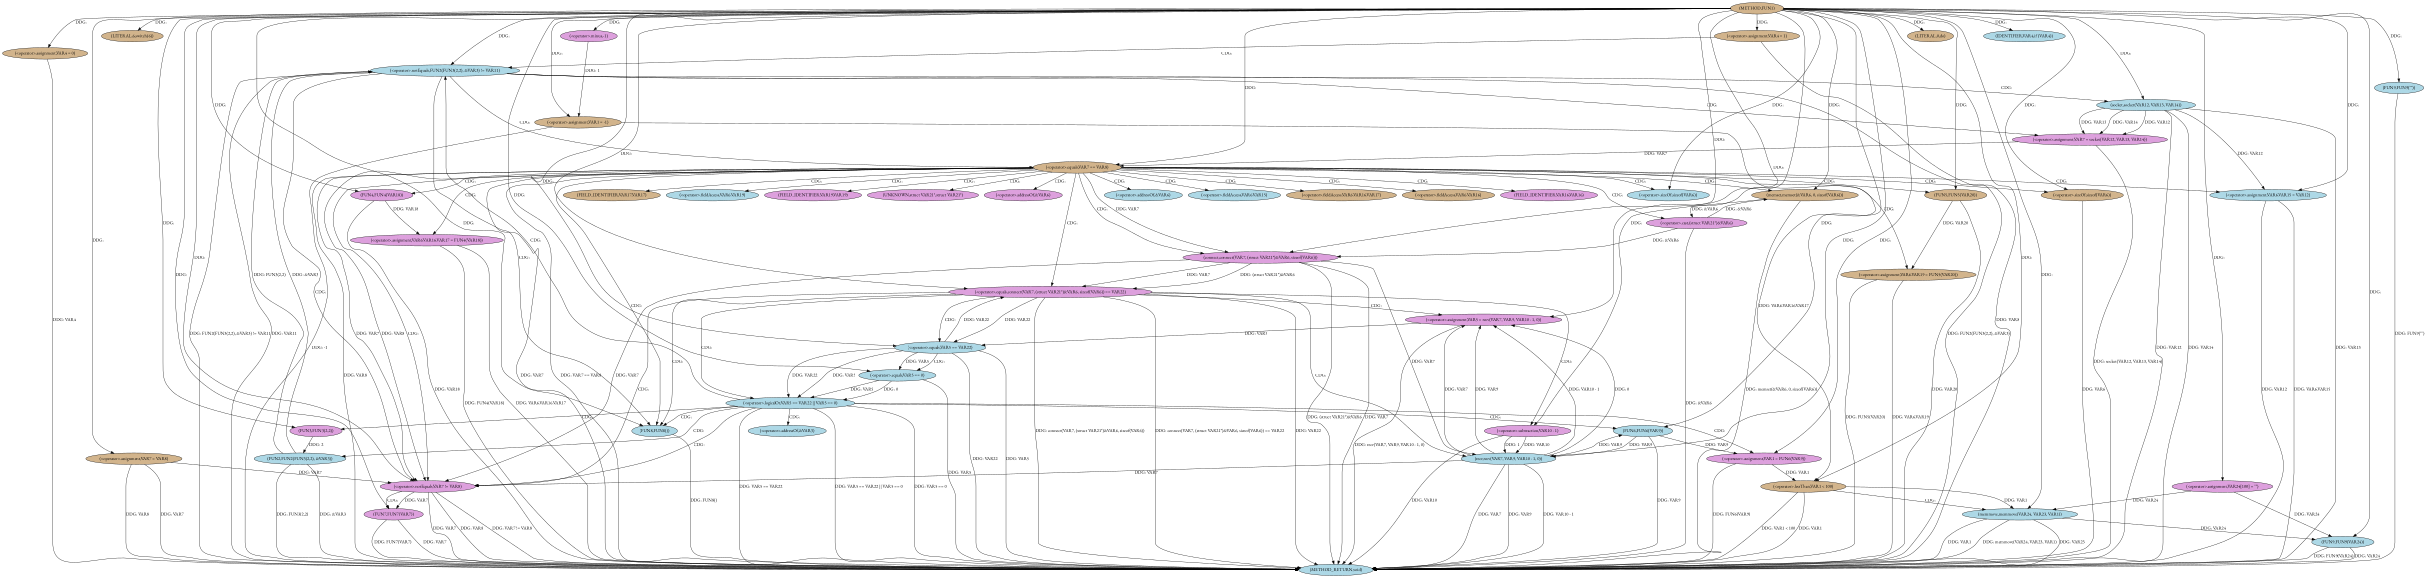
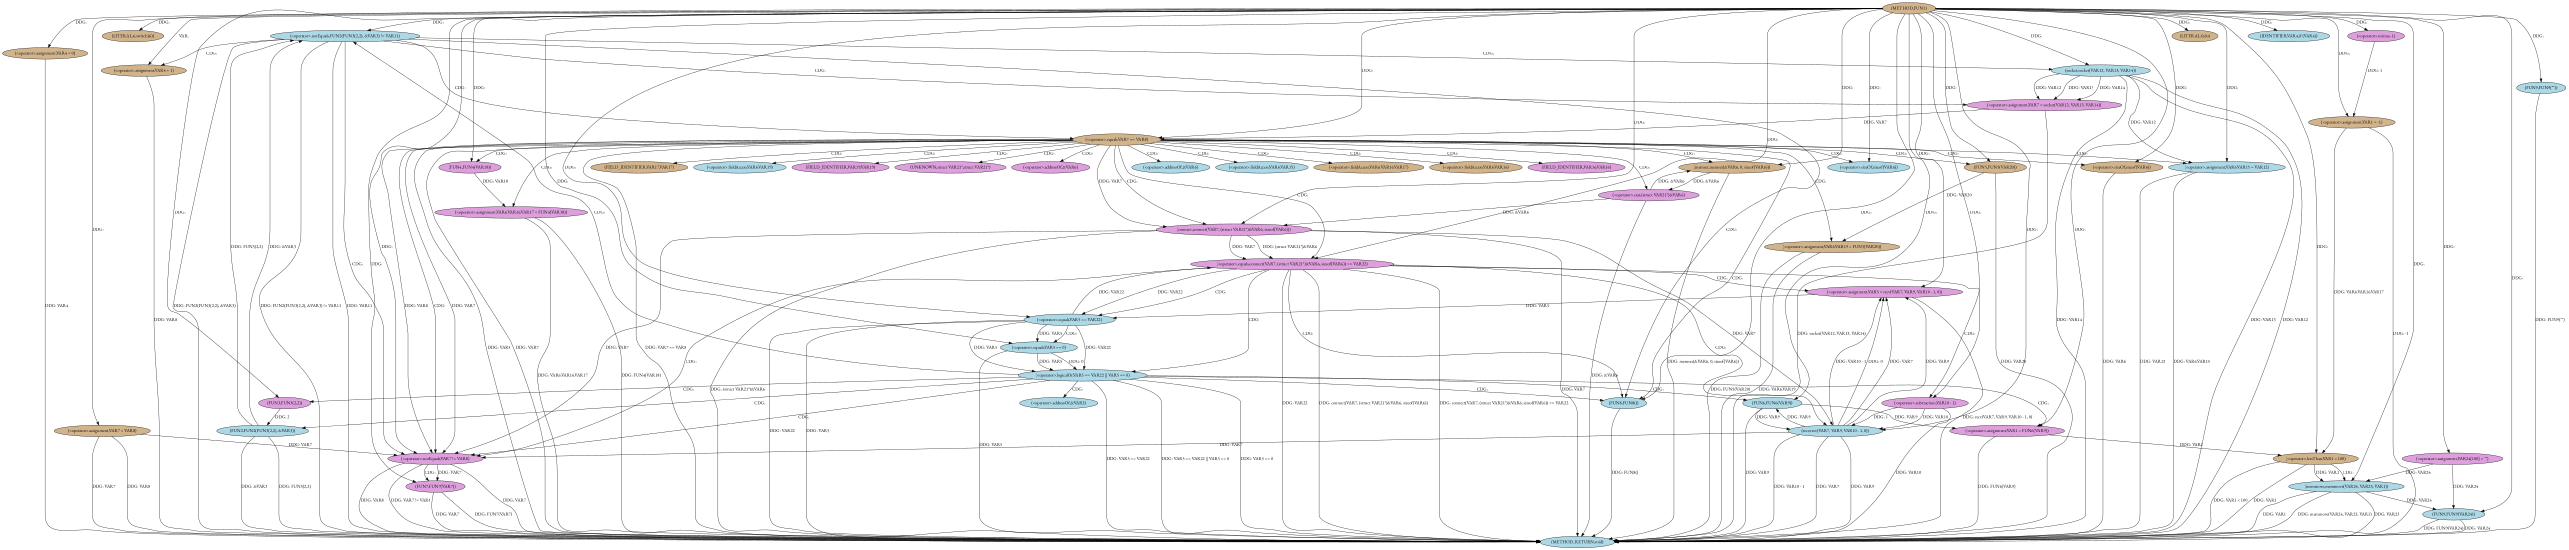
(1763, 22) -> (184, 36)
(1113, 50) -> (222, 45)
(563, 552) -> none
